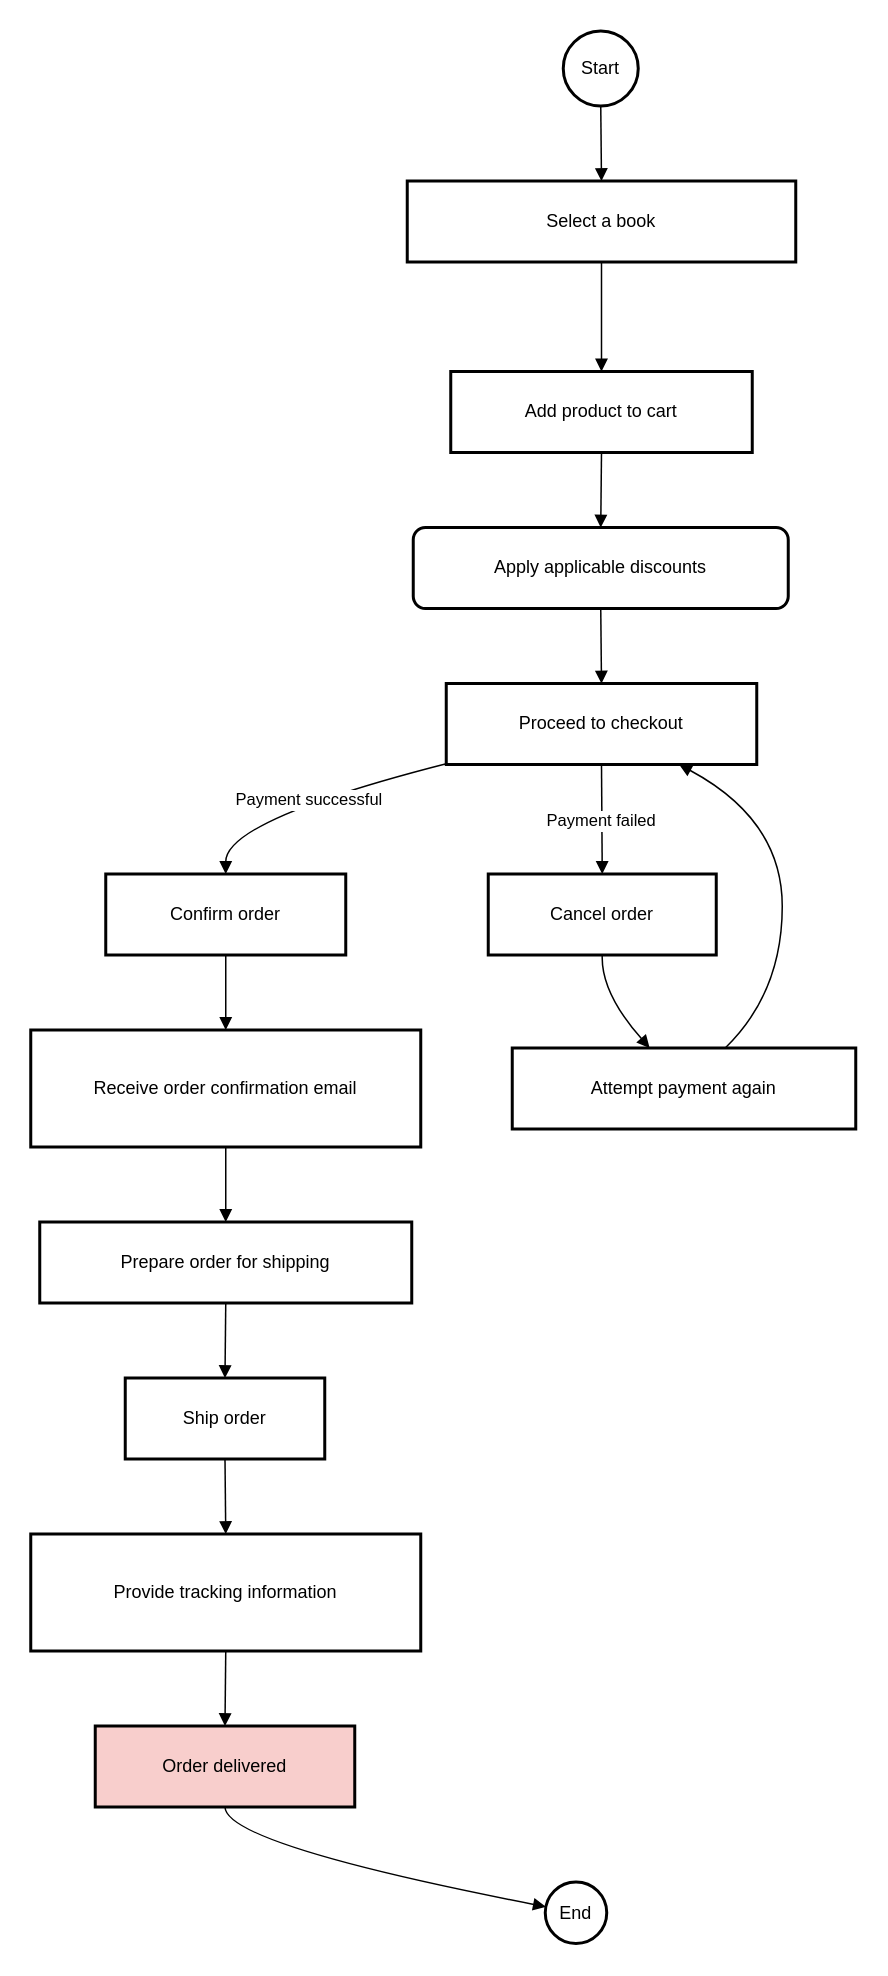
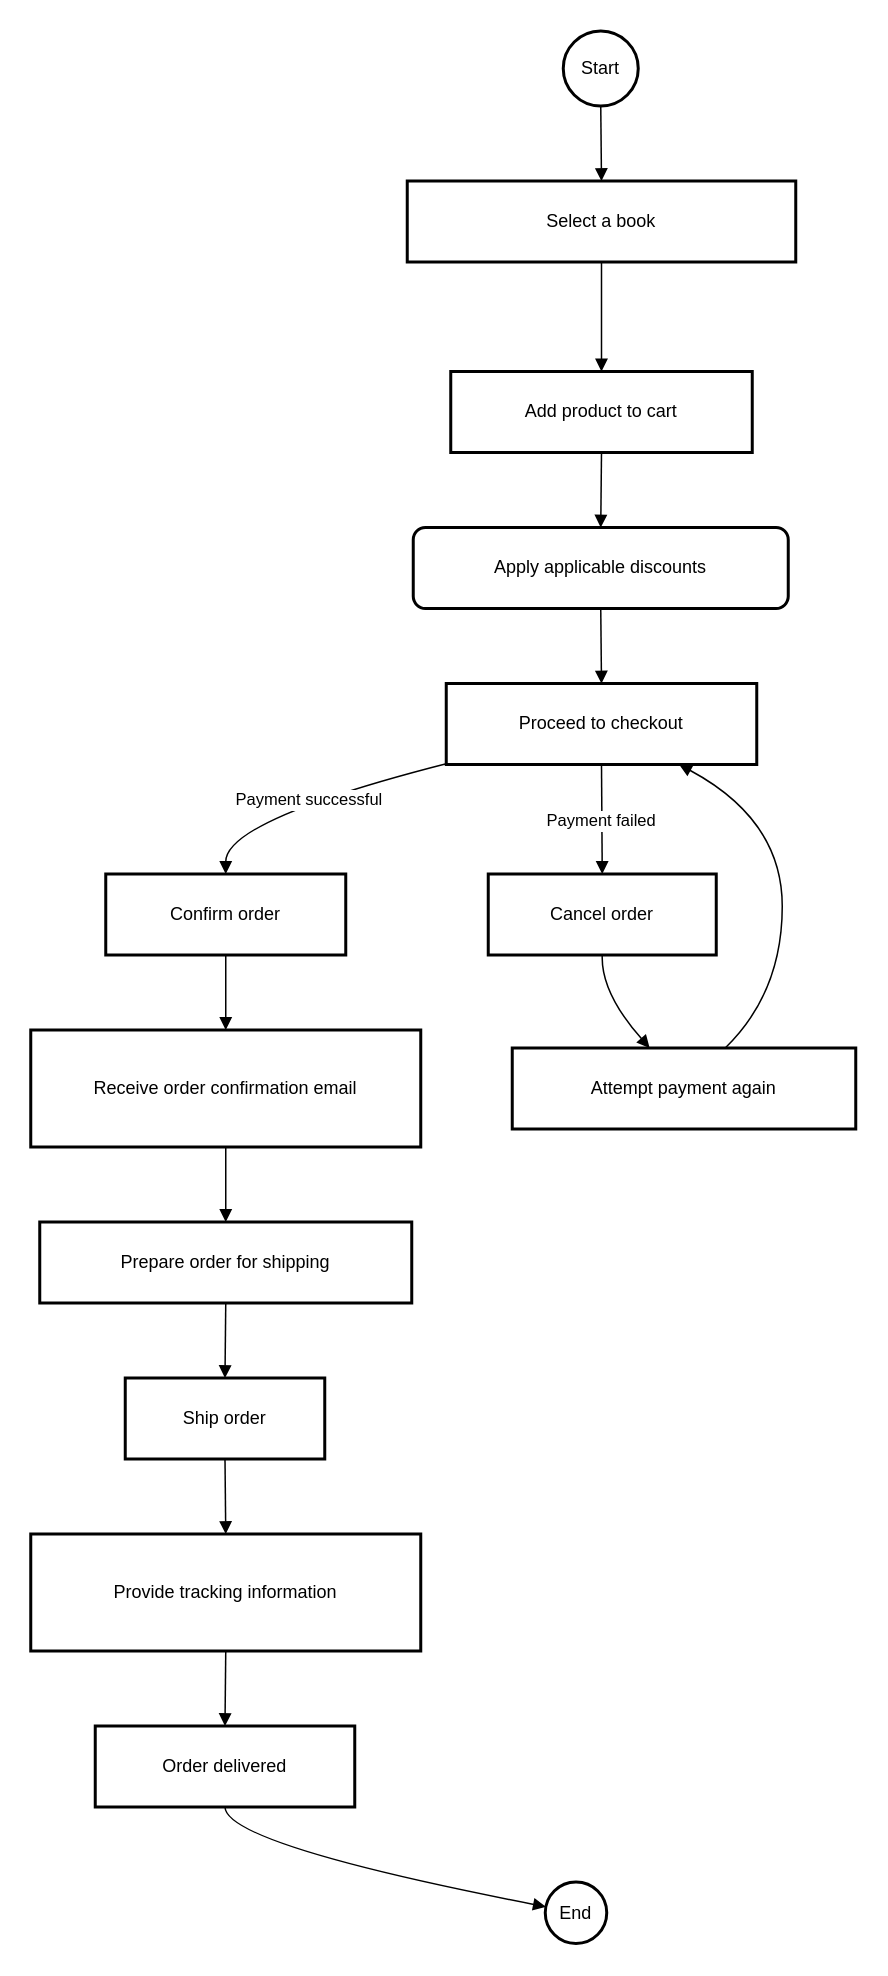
(225, 1766) -> (225, 1766)
